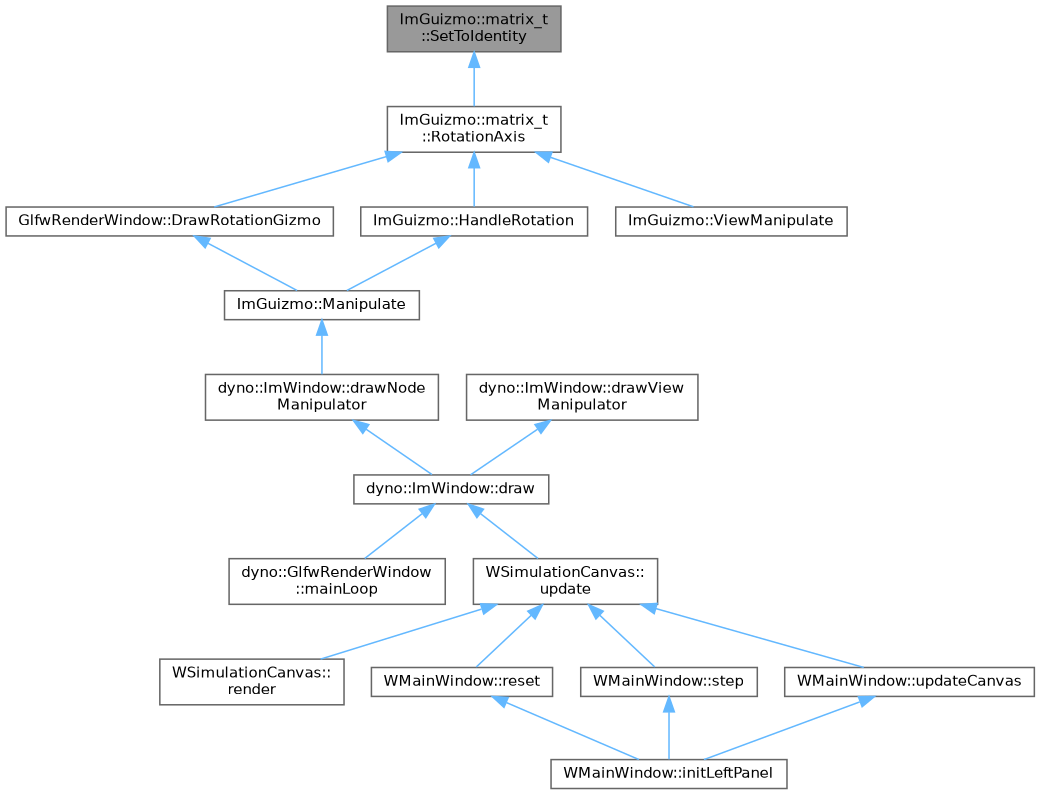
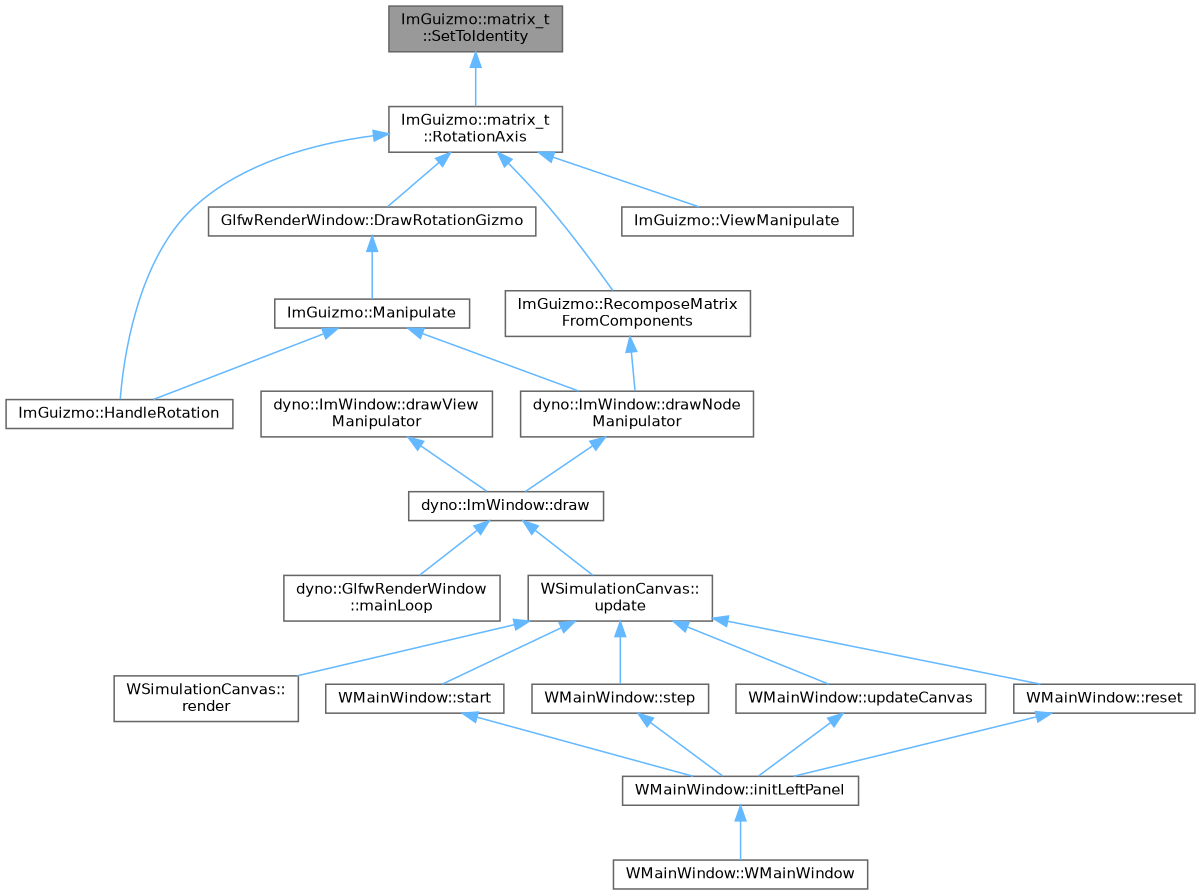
(391, 267) -> (238, 367)
none -> (628, 314)
none -> (415, 699)
none -> (741, 875)
